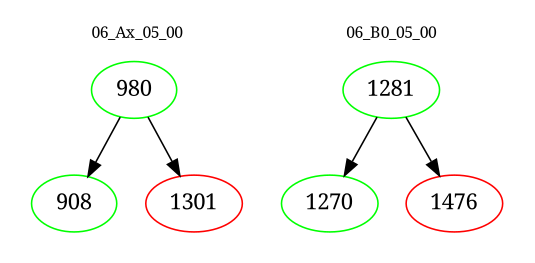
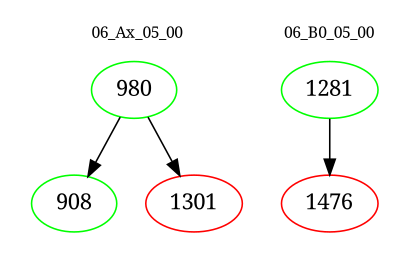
(330, 204) -> none
